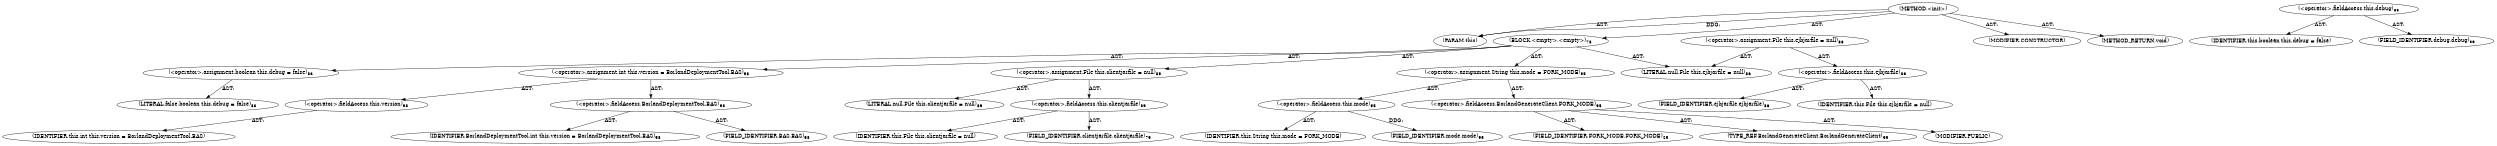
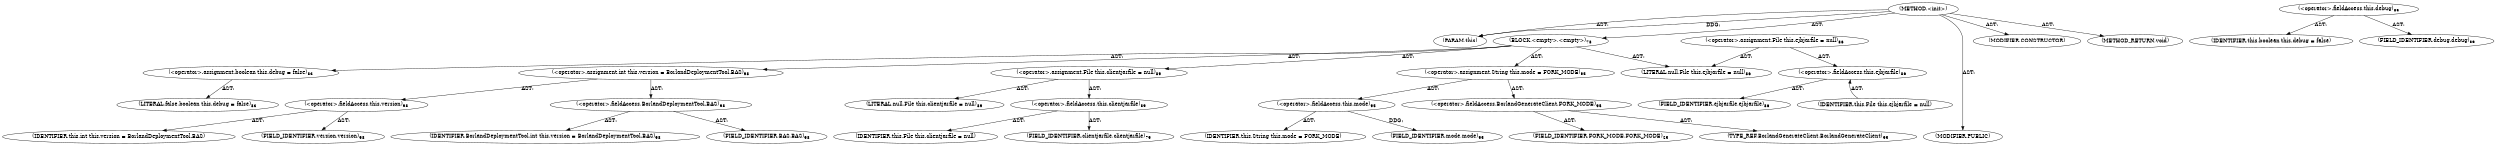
(1867, 87) -> (1852, 92)
(1763, 120) -> (1963, 65)
none -> (313, 137)
